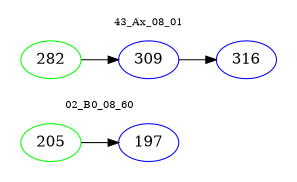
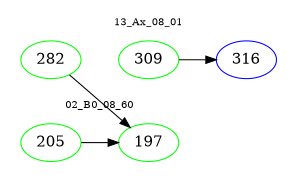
(149, 23) -> (149, 23)
(95, 60) -> (101, 102)
(149, 60) -> (149, 60)
(149, 143) -> (149, 143)
